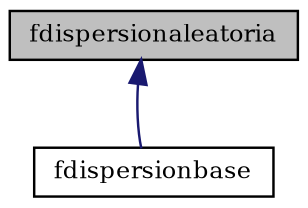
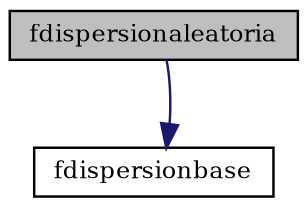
(138, 116) -> (170, 92)
